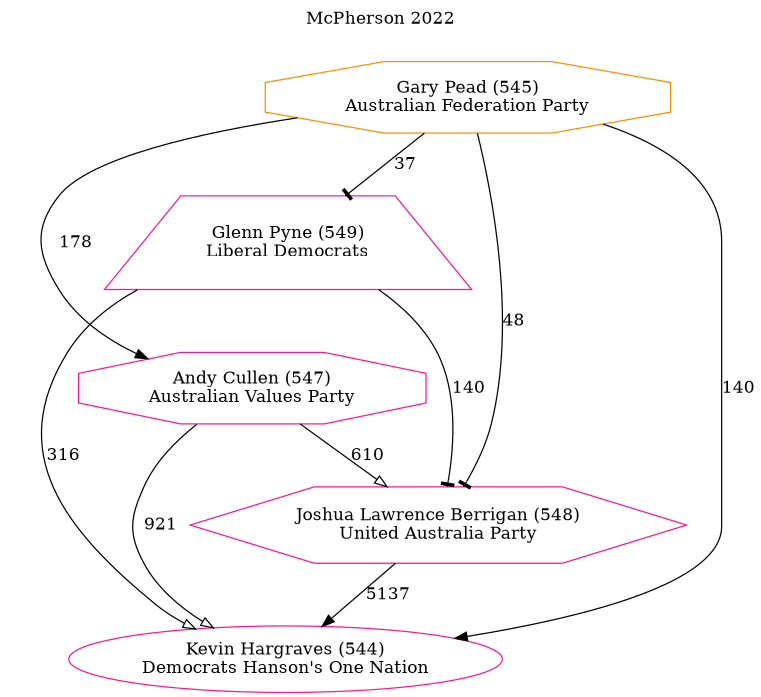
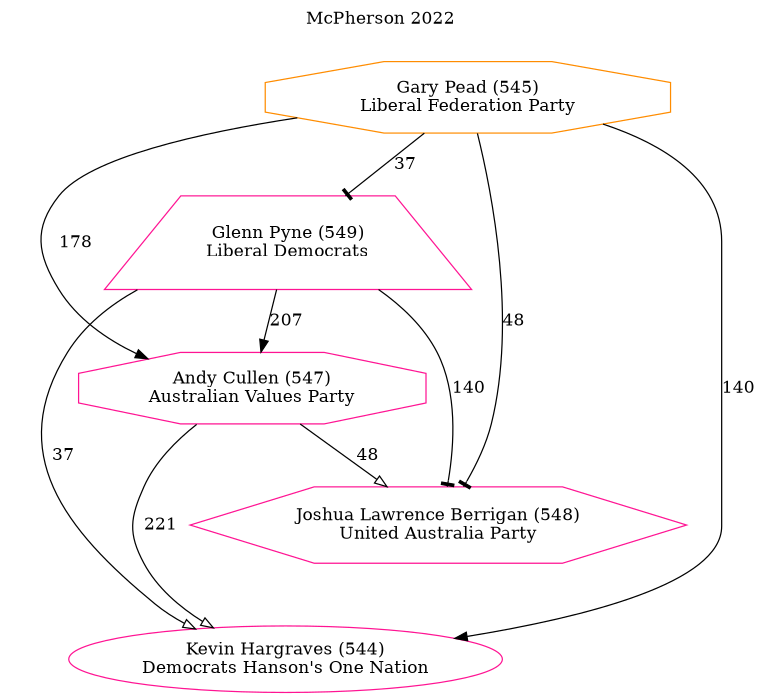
(468, 97) -> (468, 97)
none -> (270, 315)
(64, 455) -> (64, 455)
(368, 455) -> (368, 455)
(161, 525) -> (161, 525)
(363, 591) -> none
